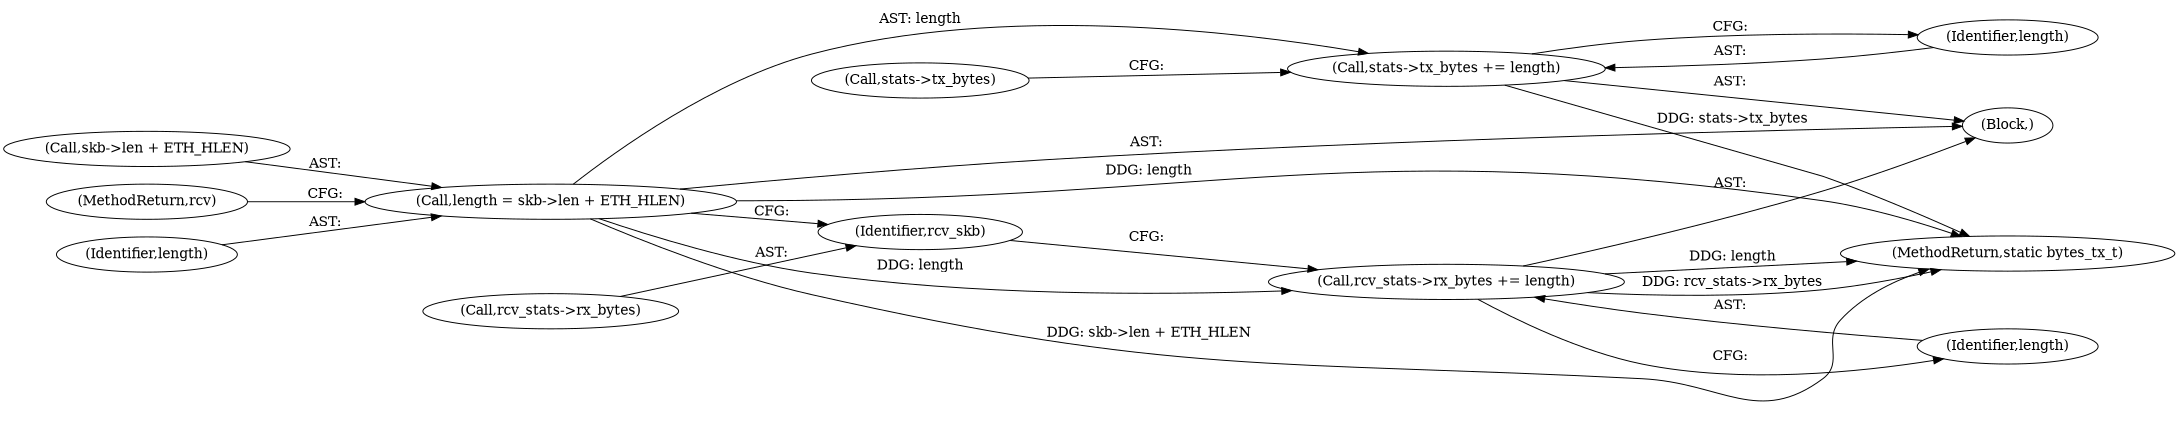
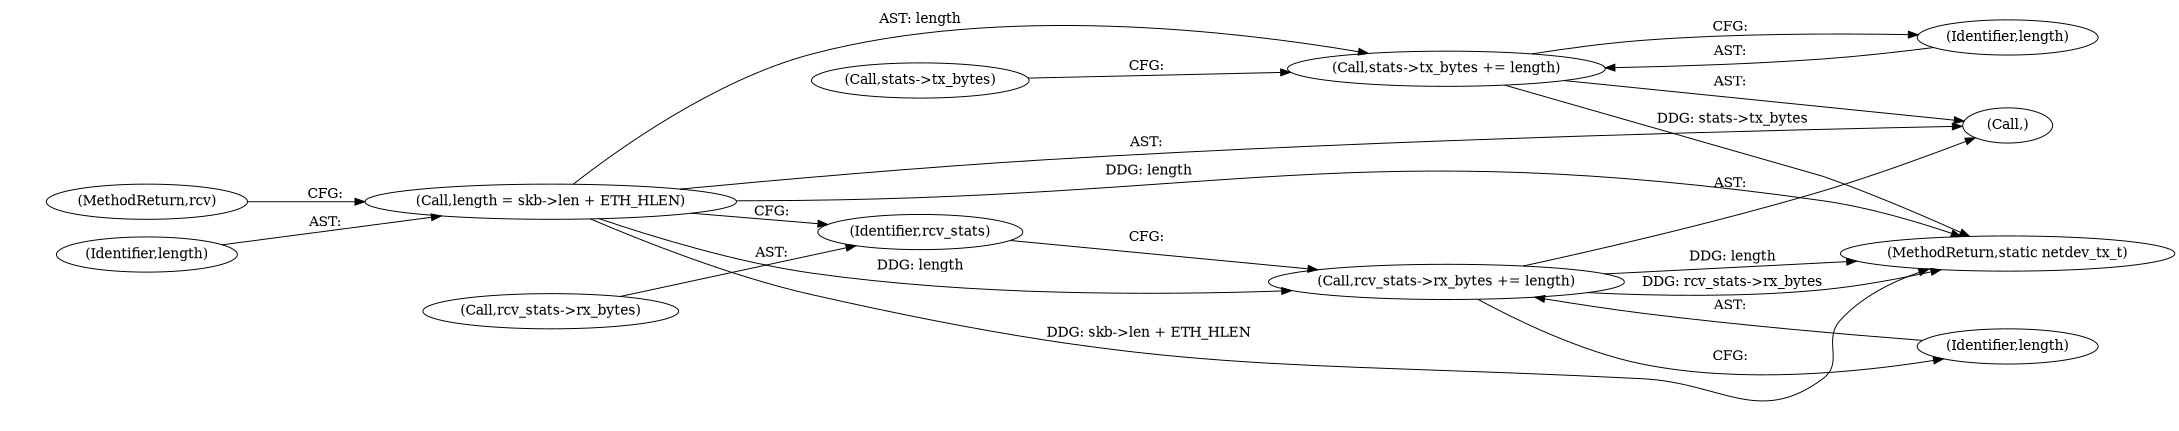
(2008, 125) -> (2008, 125)
(147, 149) -> none
(920, 232) -> (920, 232)
(2008, 254) -> (2008, 254)
